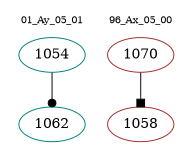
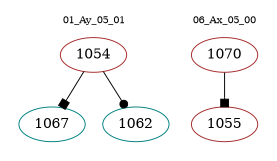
(141, 21) -> (225, 21)
(52, 55) -> (93, 55)
none -> (52, 124)
(141, 124) -> (225, 124)
